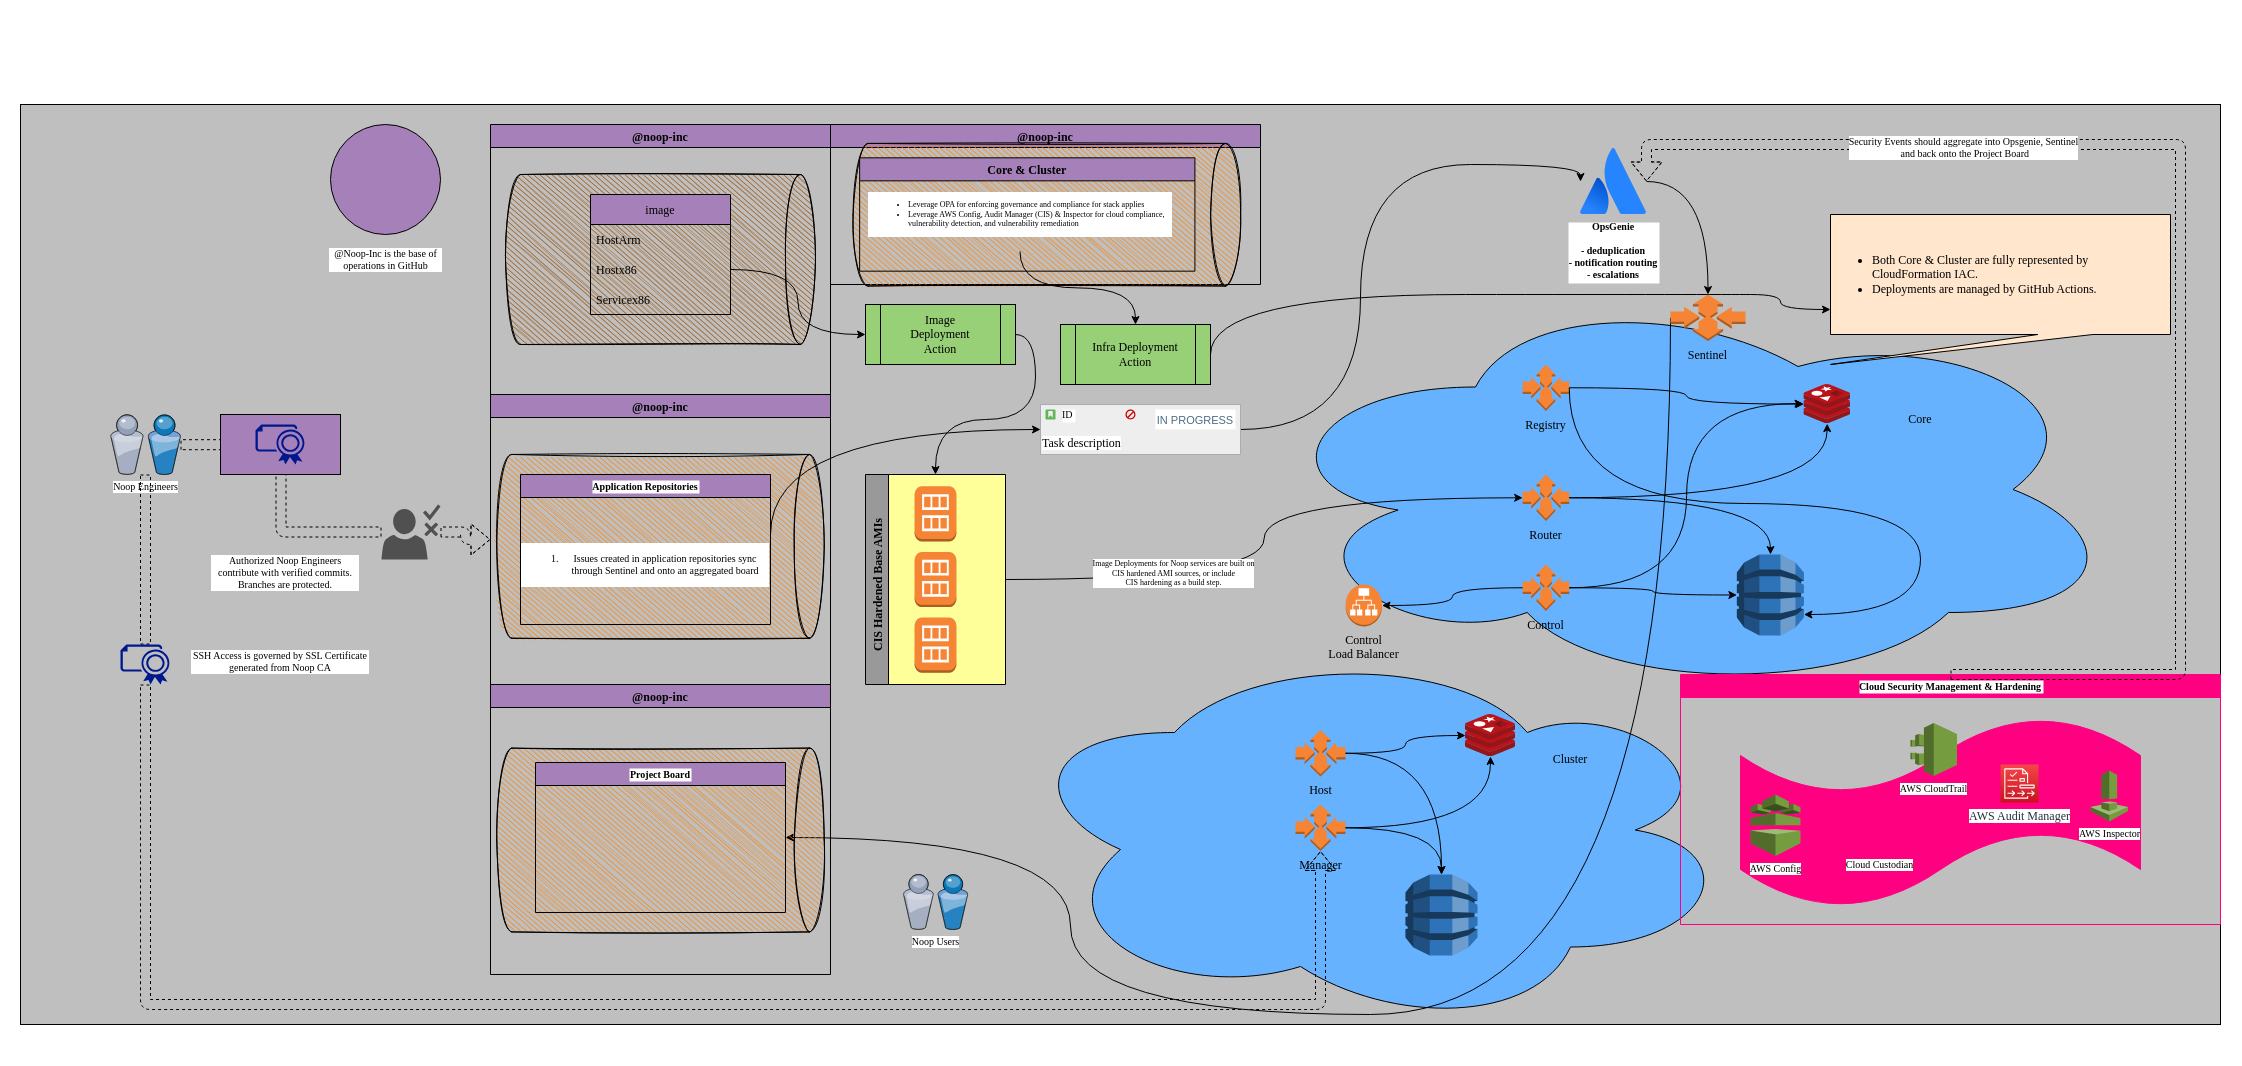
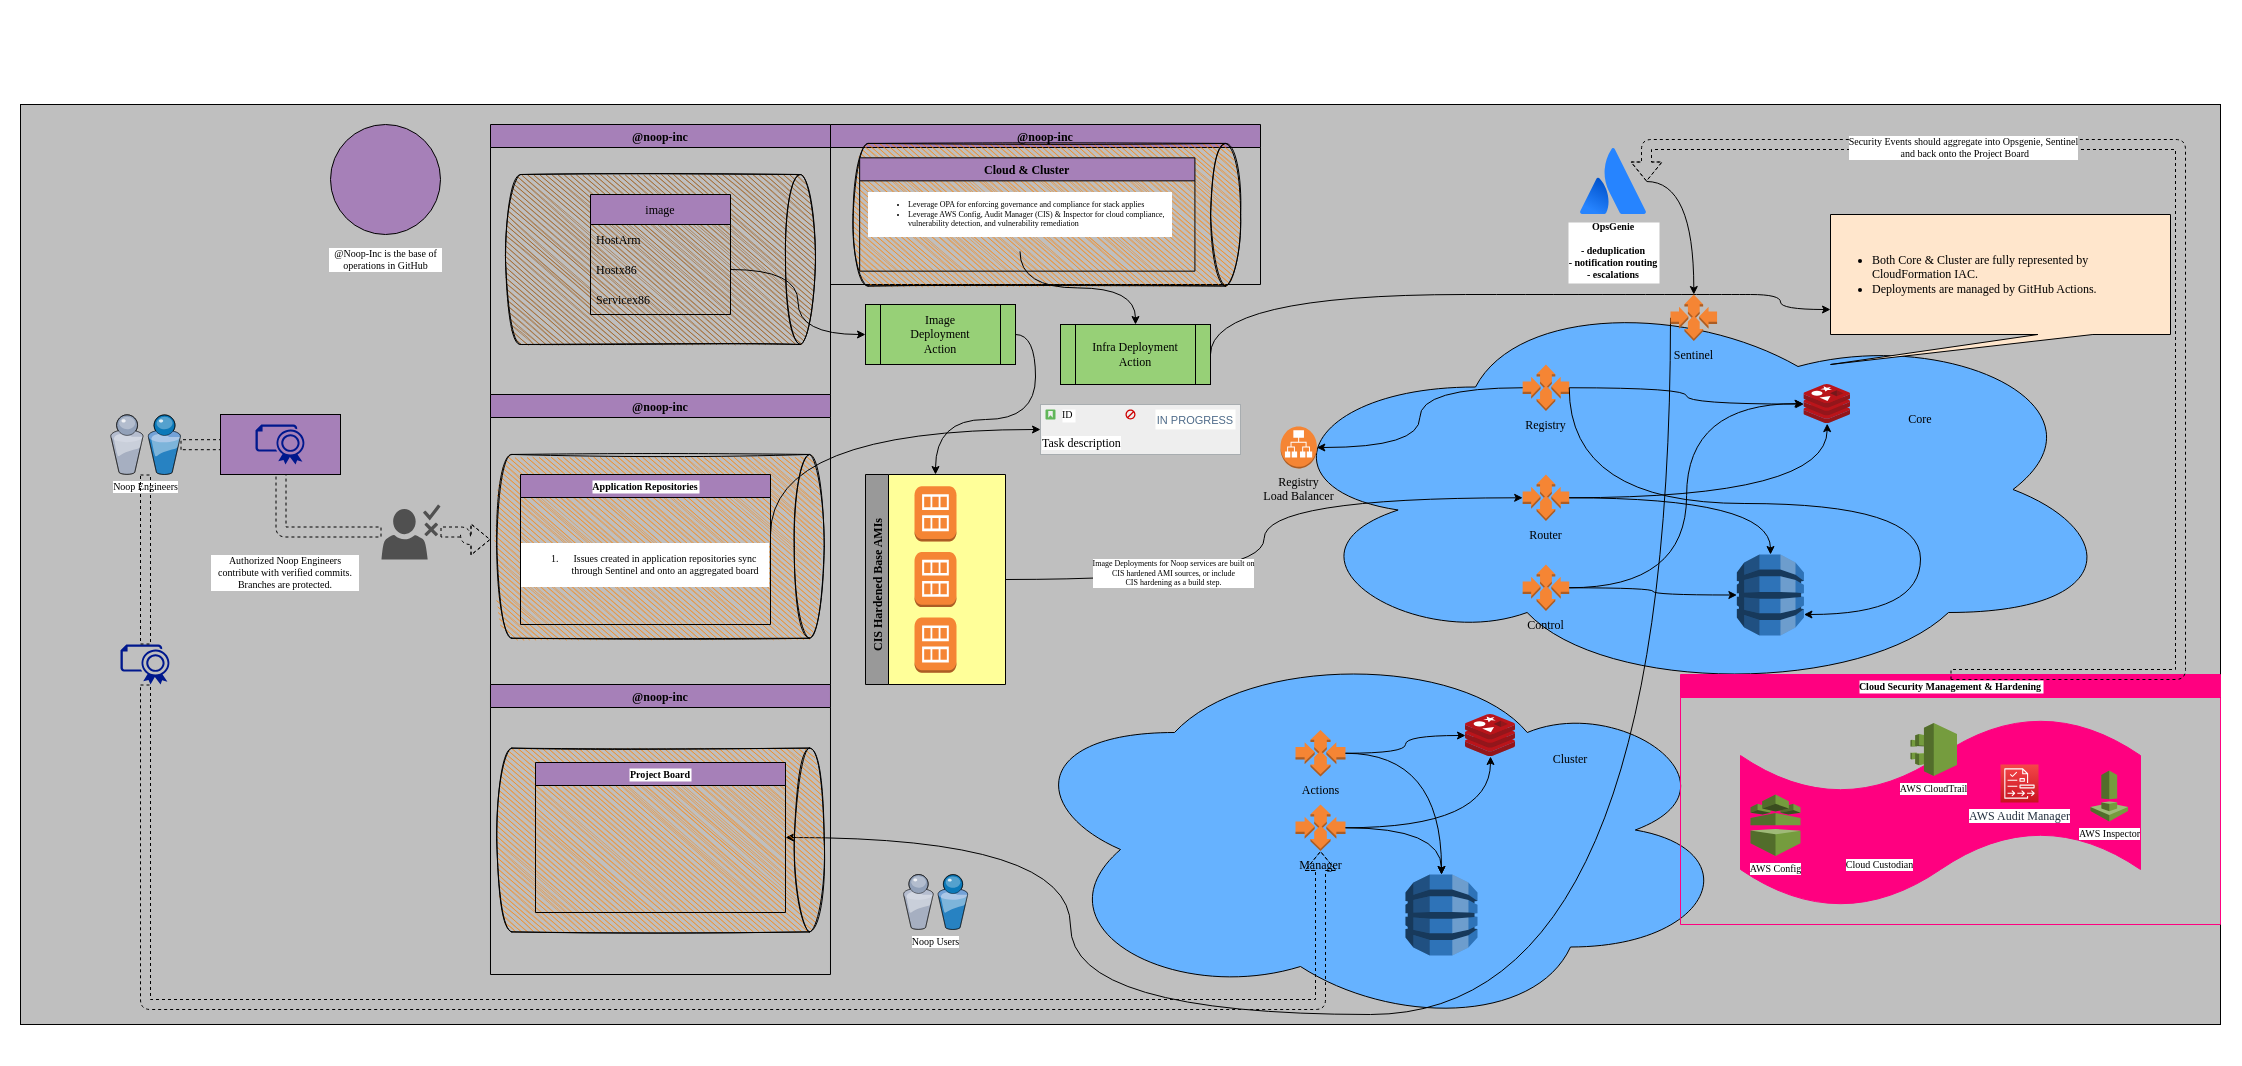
(1027, 170) -> (1027, 170)
(1365, 248) -> none
(1708, 318) -> (1694, 318)
none -> (1420, 414)
none -> (1299, 448)
(1455, 593) -> none
(1364, 606) -> none
(281, 661) -> none
(1321, 791) -> (1321, 791)
